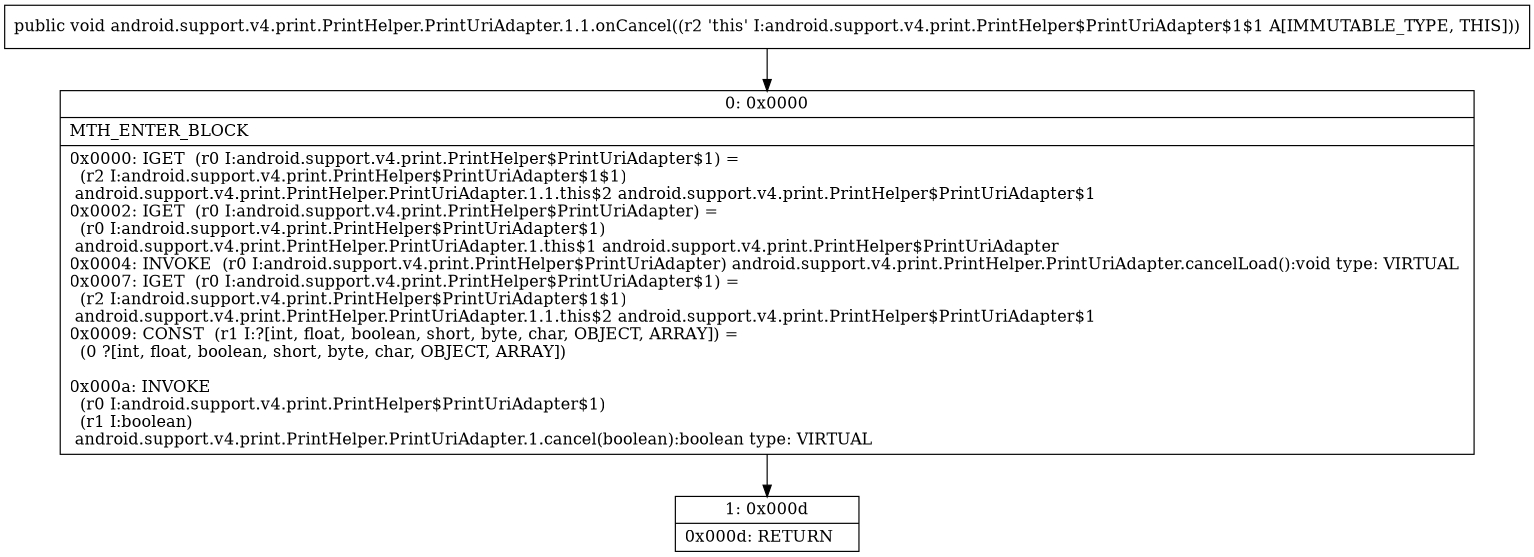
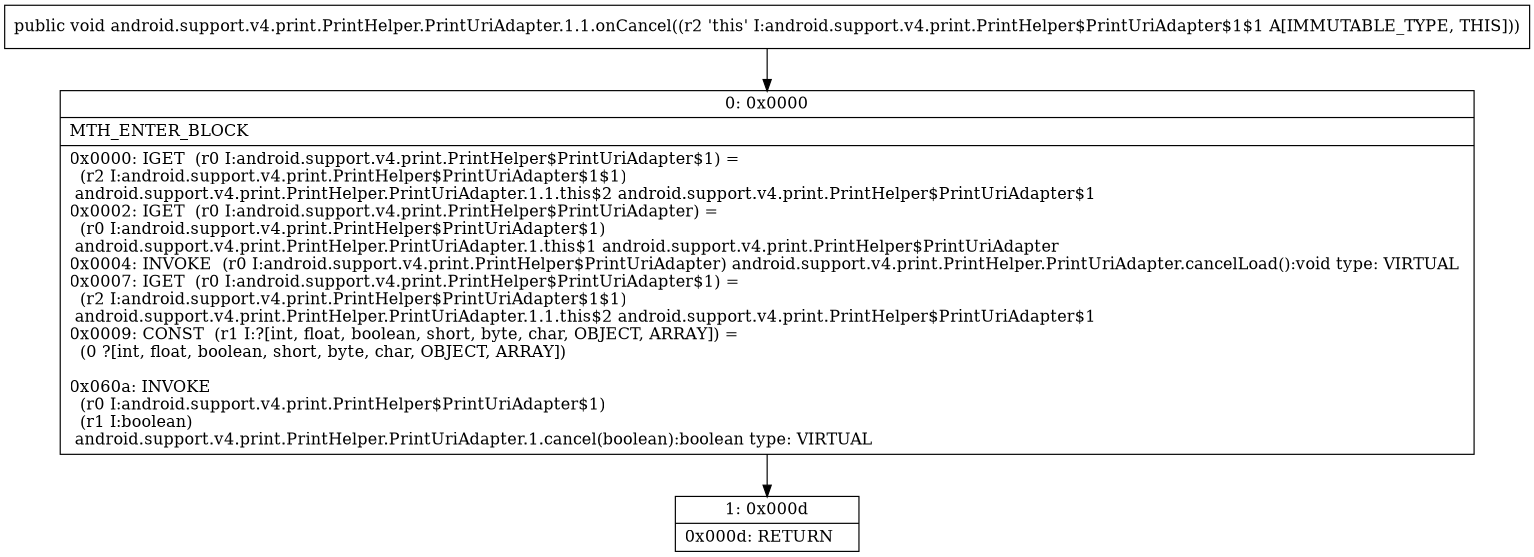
(146, 387) -> (146, 387)
